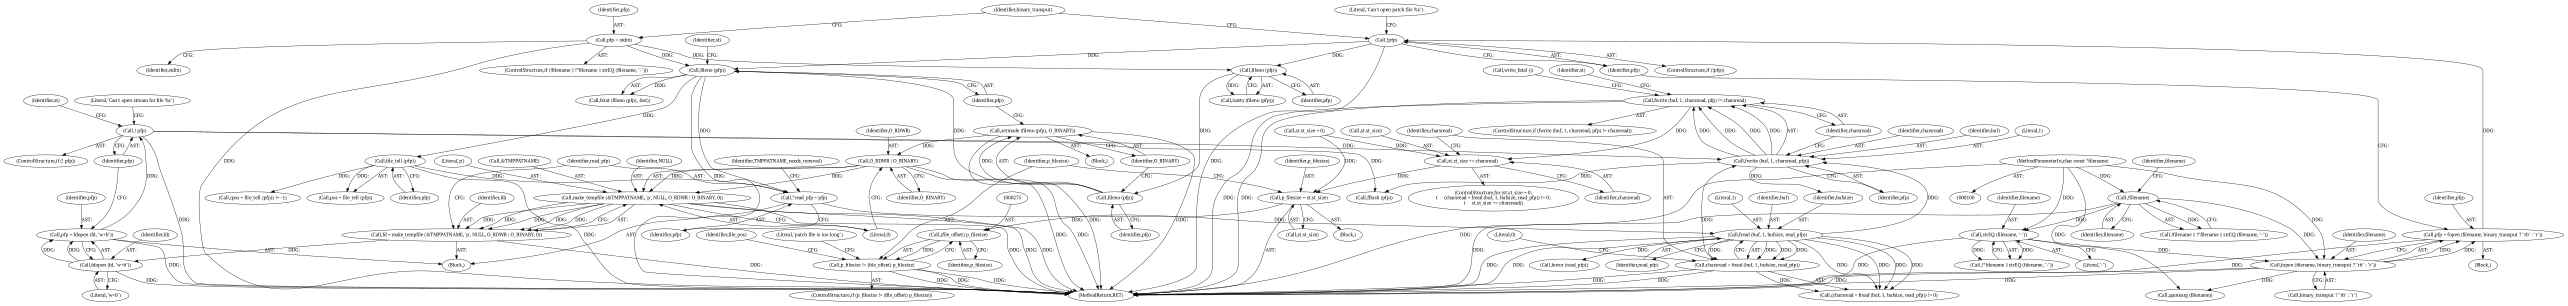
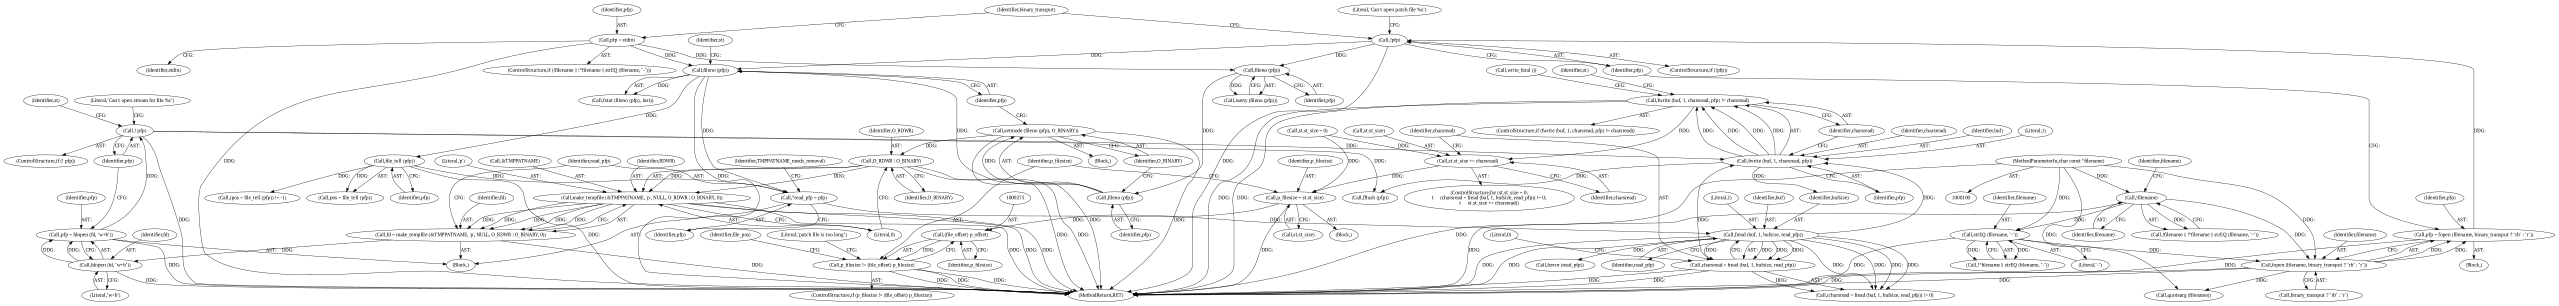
(654, 161) -> (656, 161)
(959, 235) -> (961, 235)
(1272, 250) -> (1268, 250)
